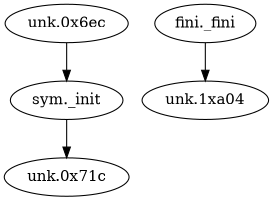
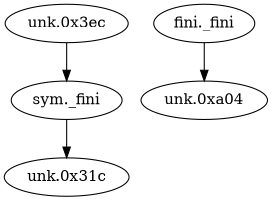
(67, 23) -> (67, 23)
(67, 100) -> (67, 100)
(205, 100) -> (204, 100)
(67, 177) -> (67, 177)
